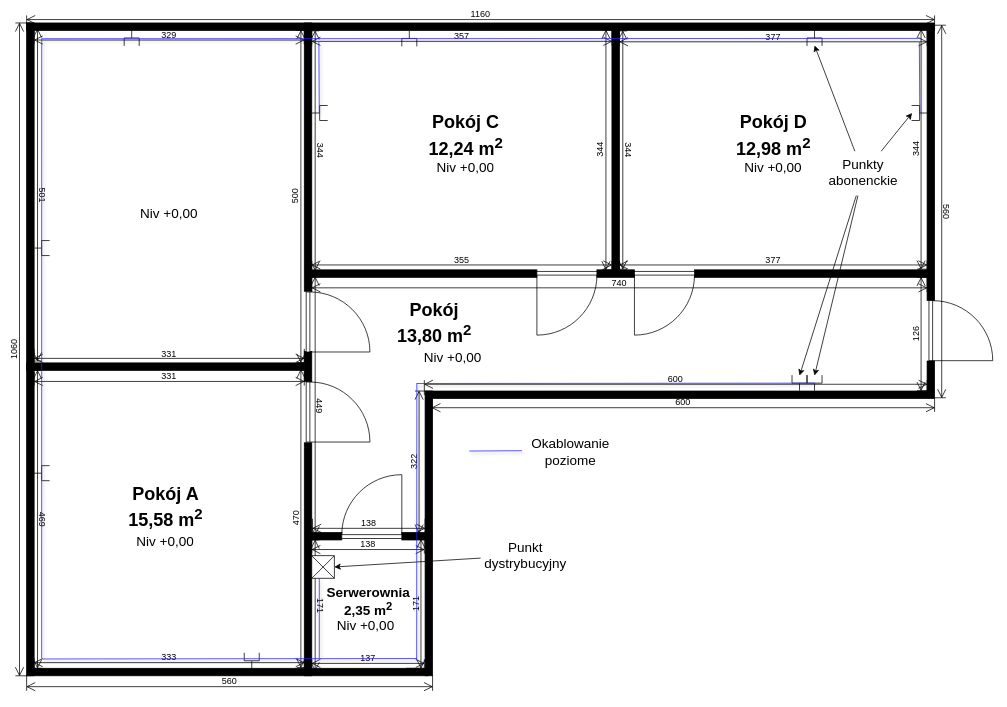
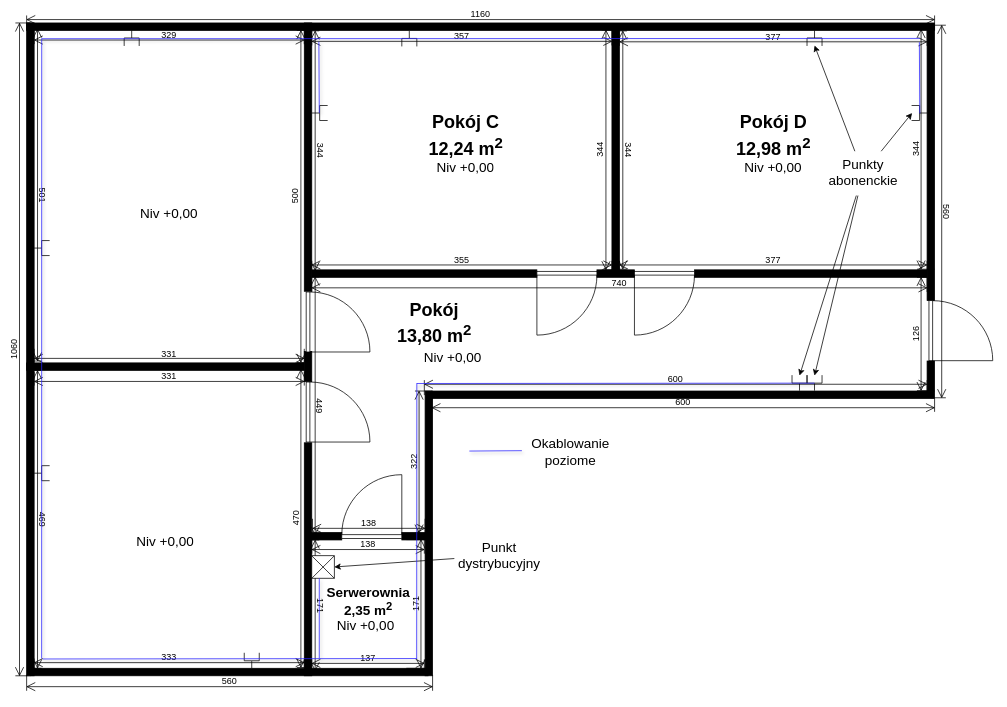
(165, 506) -> none
(525, 555) -> (499, 555)
